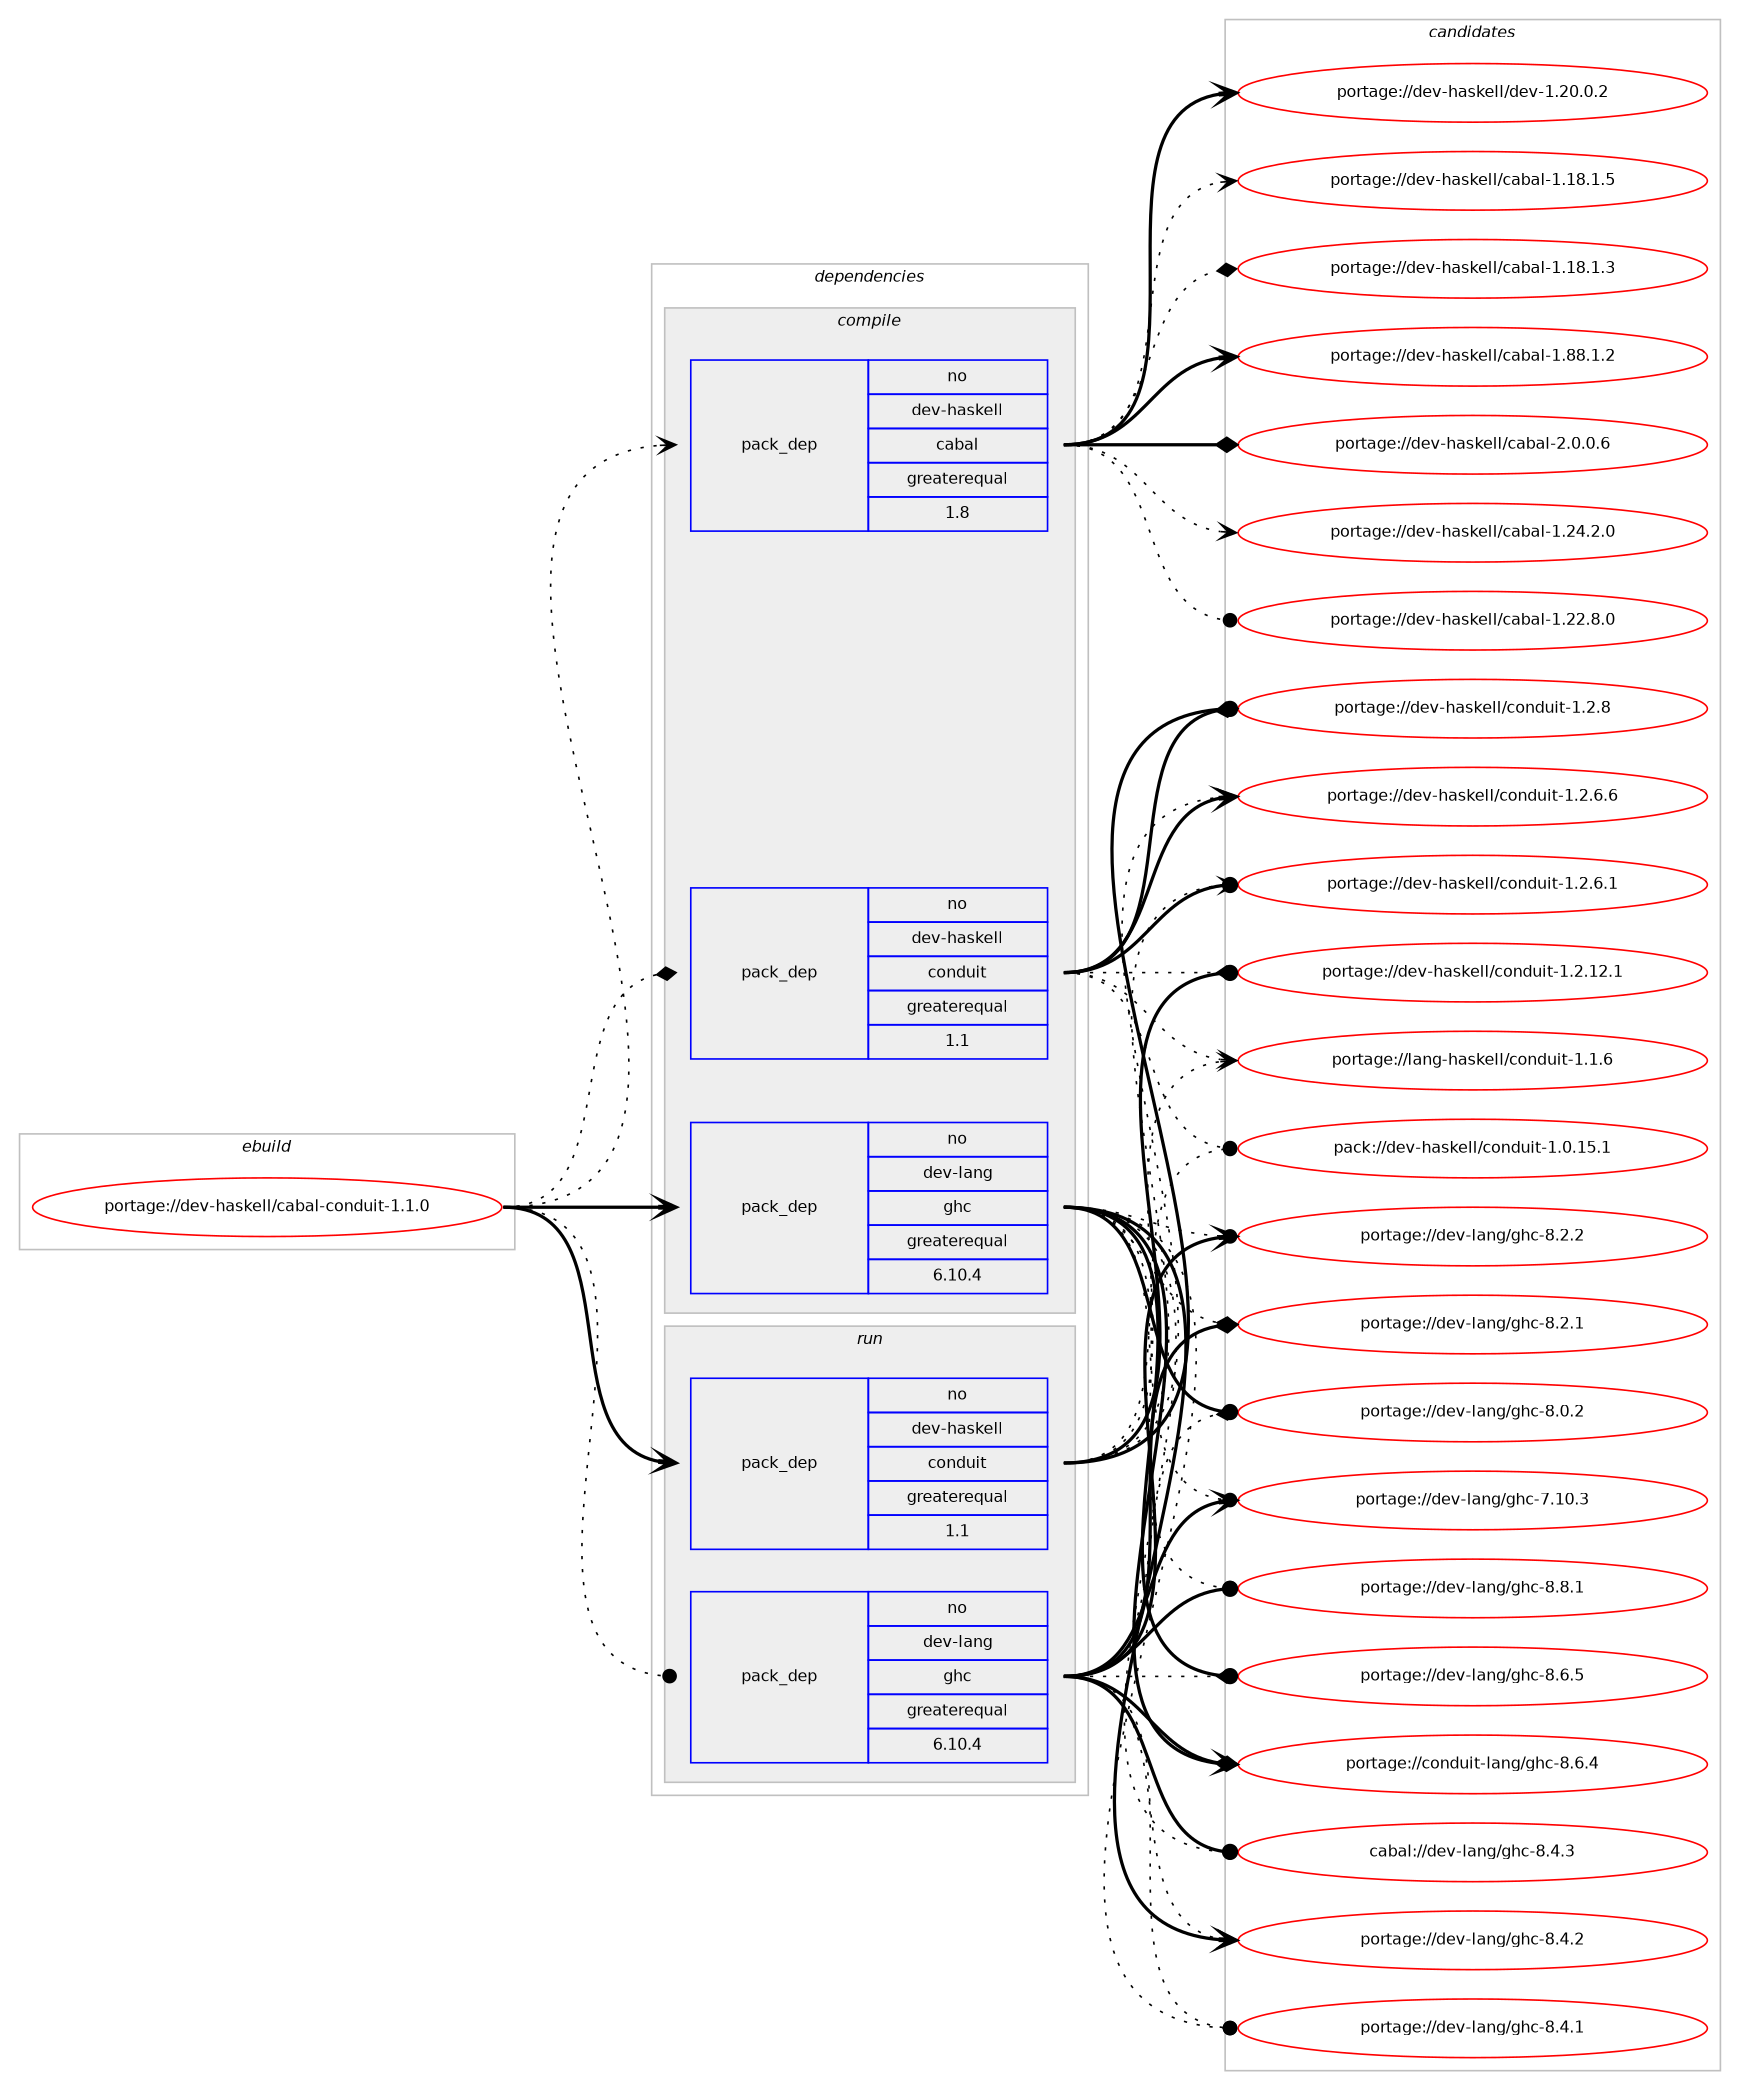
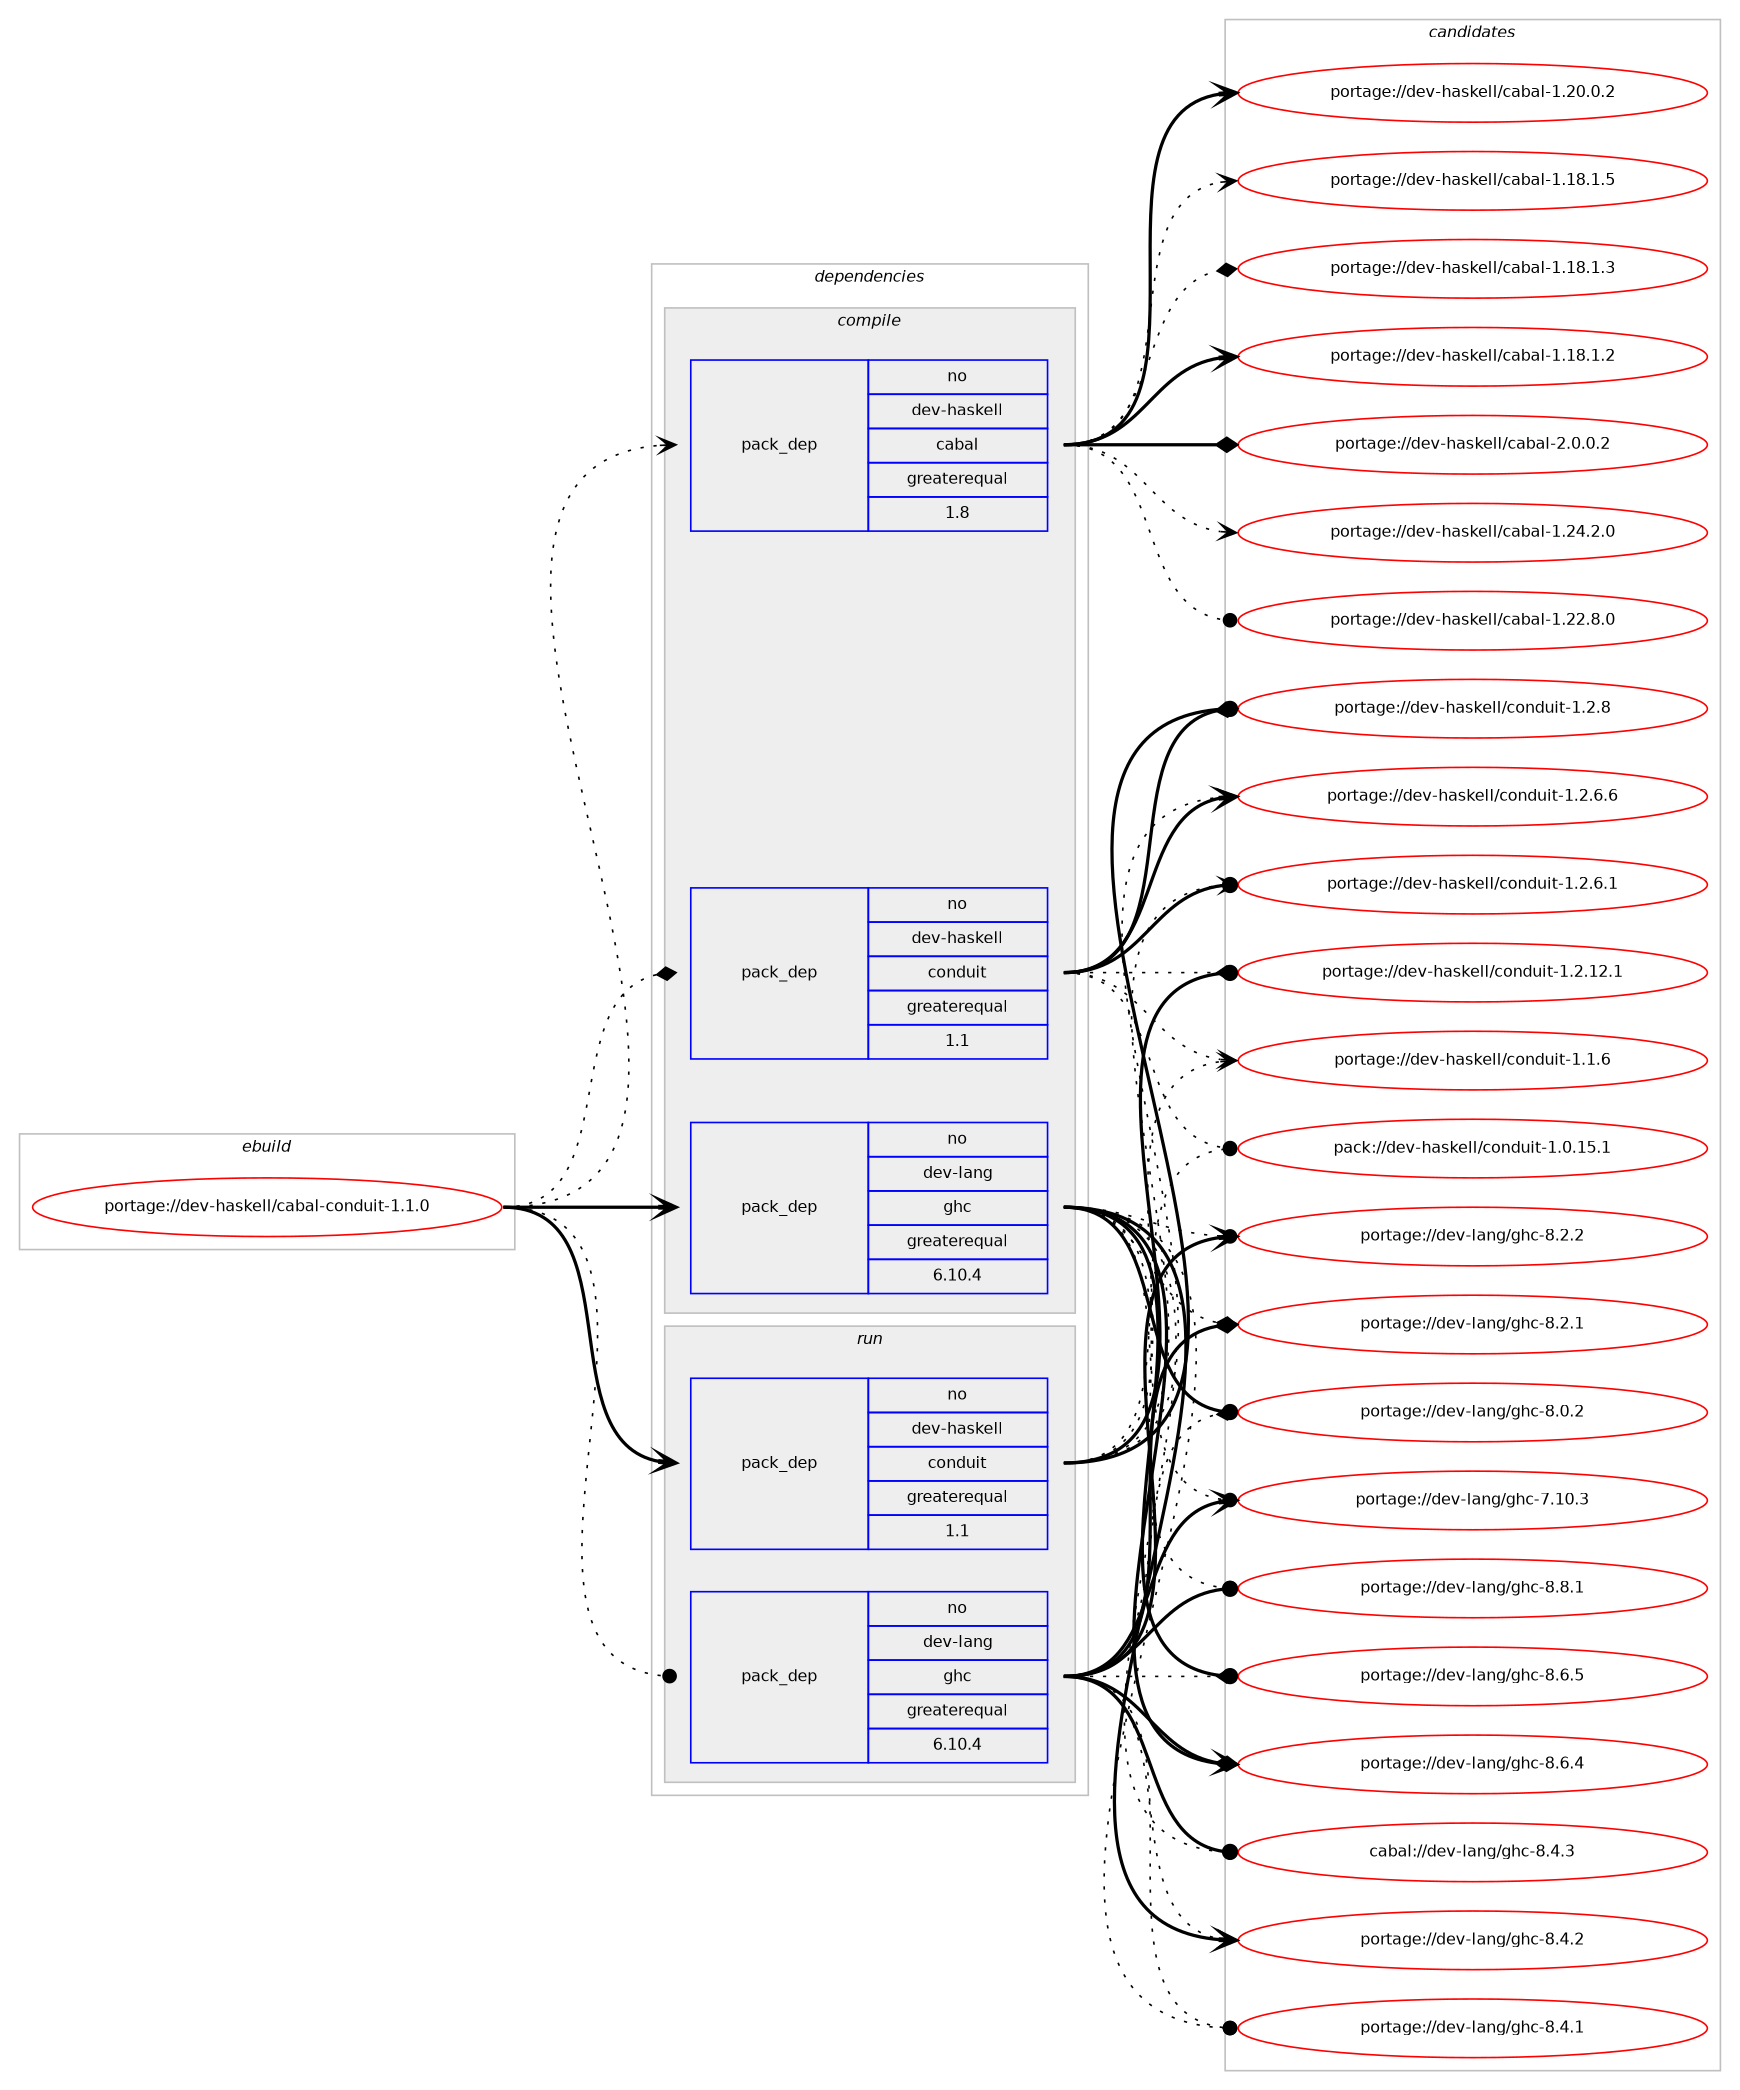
(1473, 93) -> (1473, 93)
(1473, 357) -> (1473, 357)
(1473, 445) -> (1473, 445)
(1473, 1061) -> (1473, 1061)
(1473, 1764) -> (1473, 1764)
